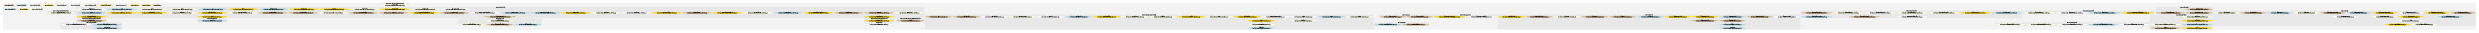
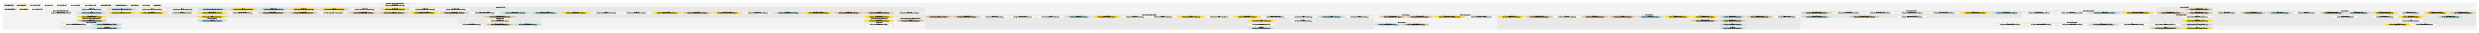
(22, 5) -> (22, 5)
(49, 5) -> (49, 5)
(121, 5) -> (121, 5)
(146, 5) -> (146, 5)
